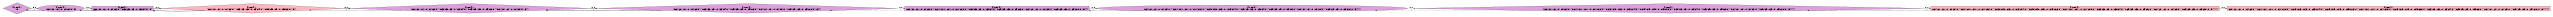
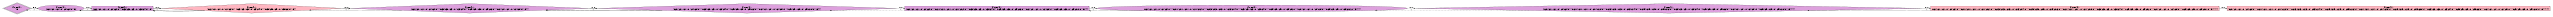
(36, 11) -> (36, 11)
